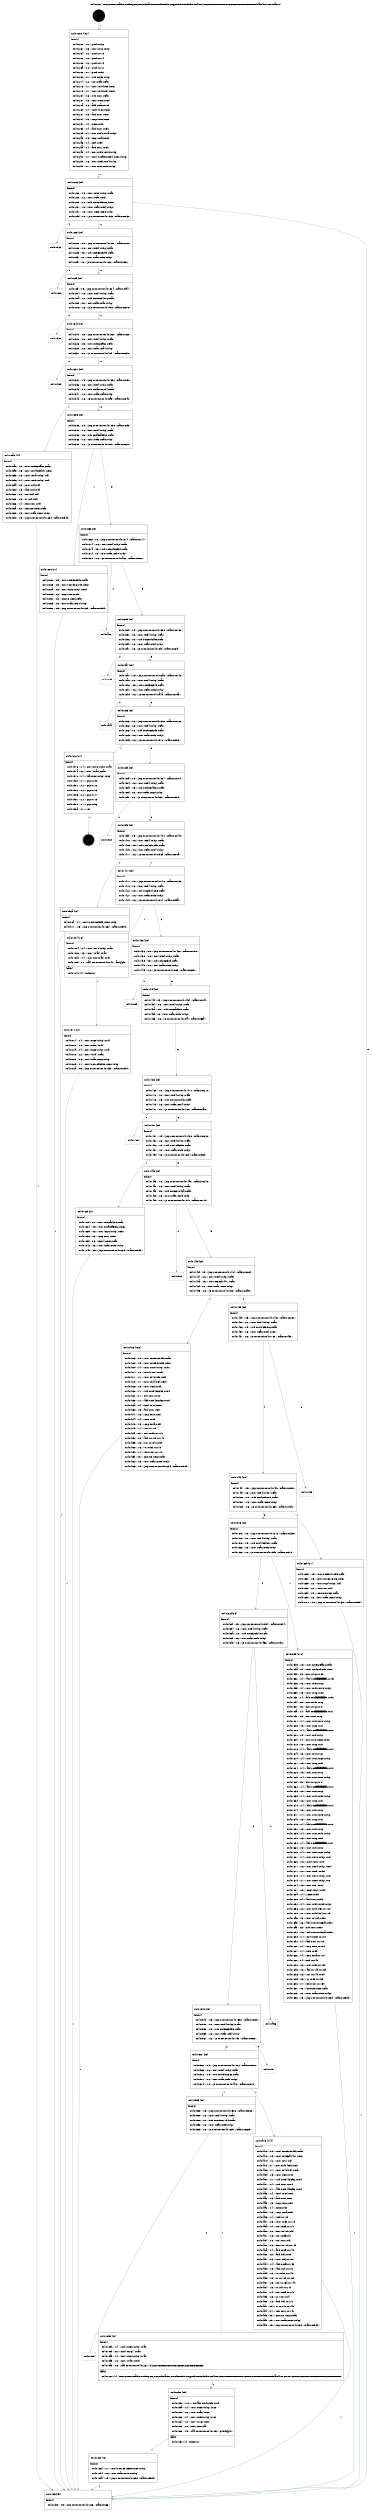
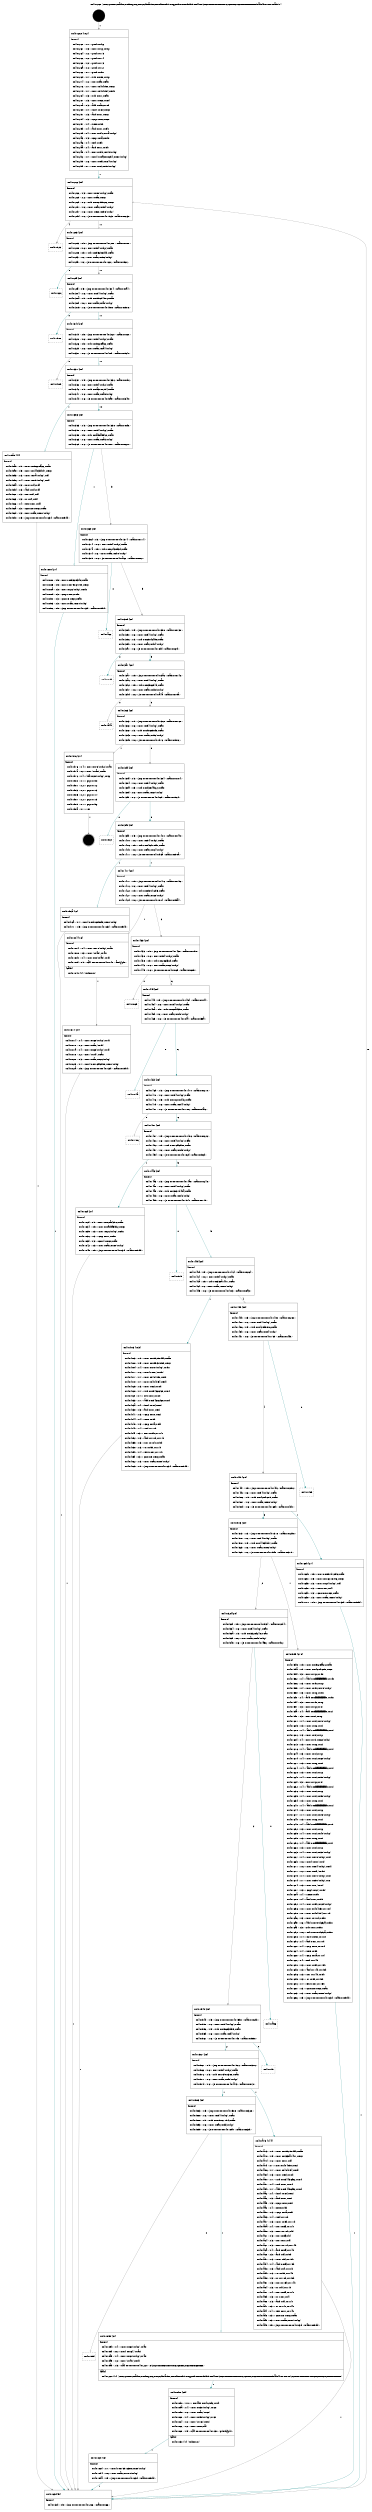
none -> (133, 1095)
